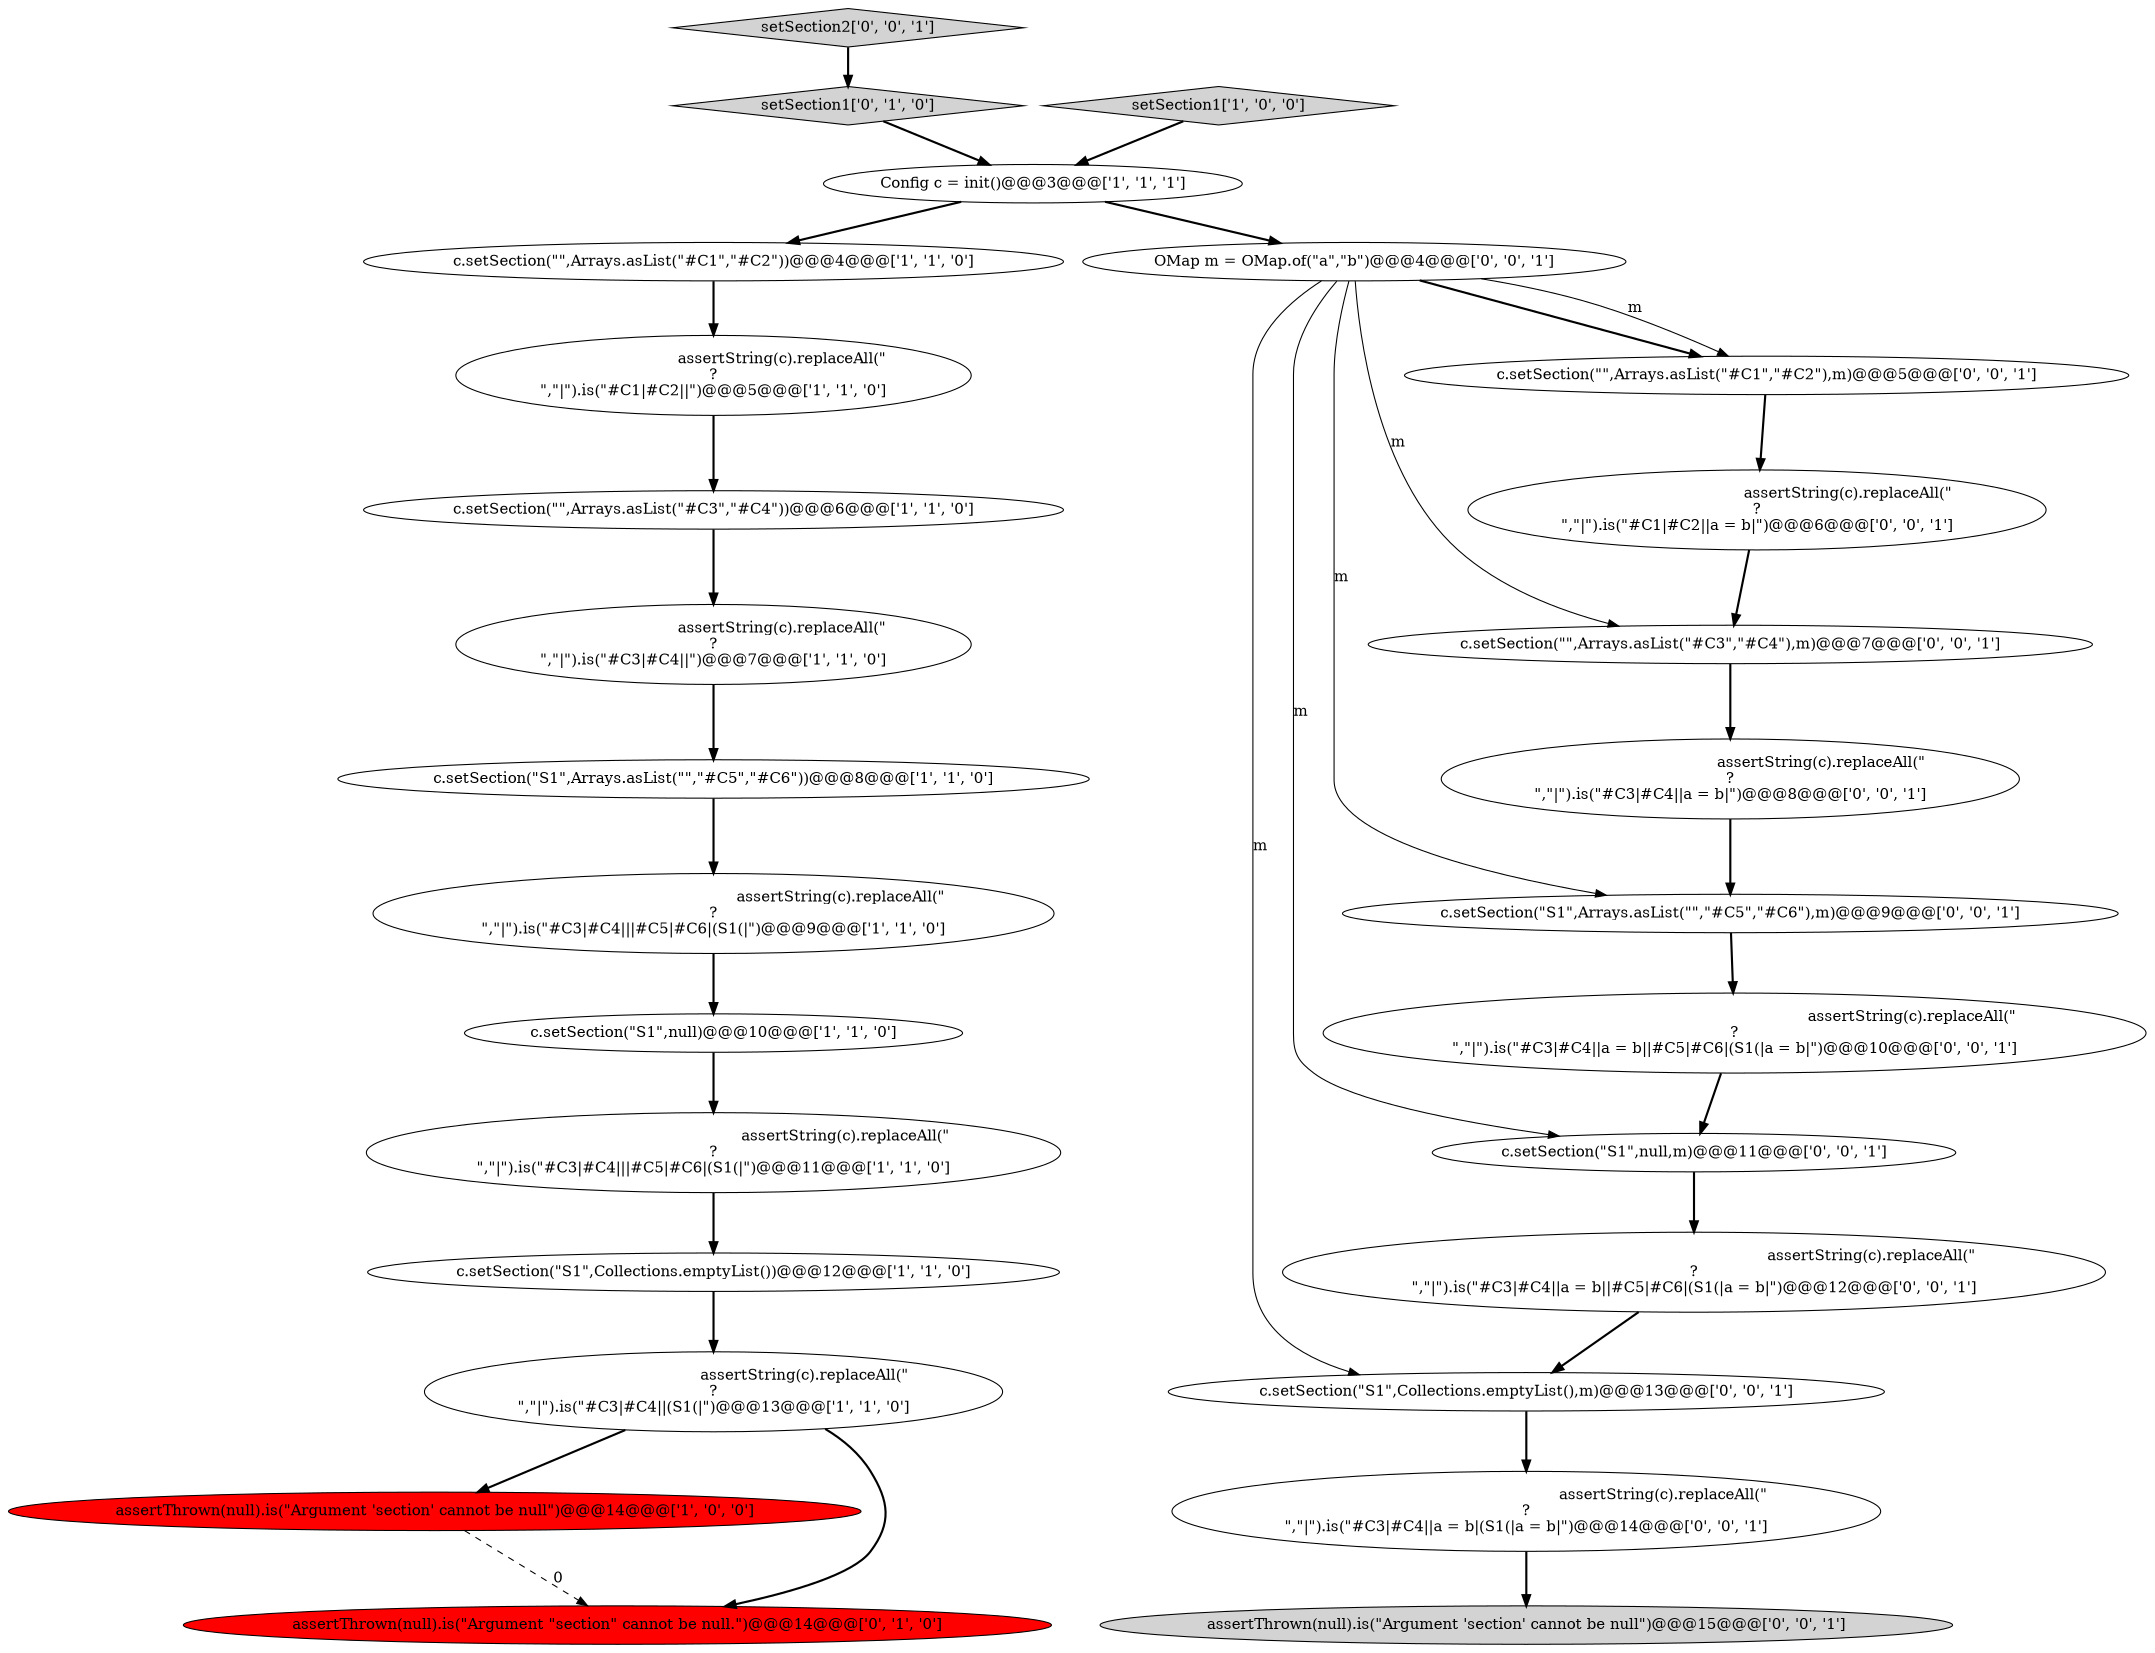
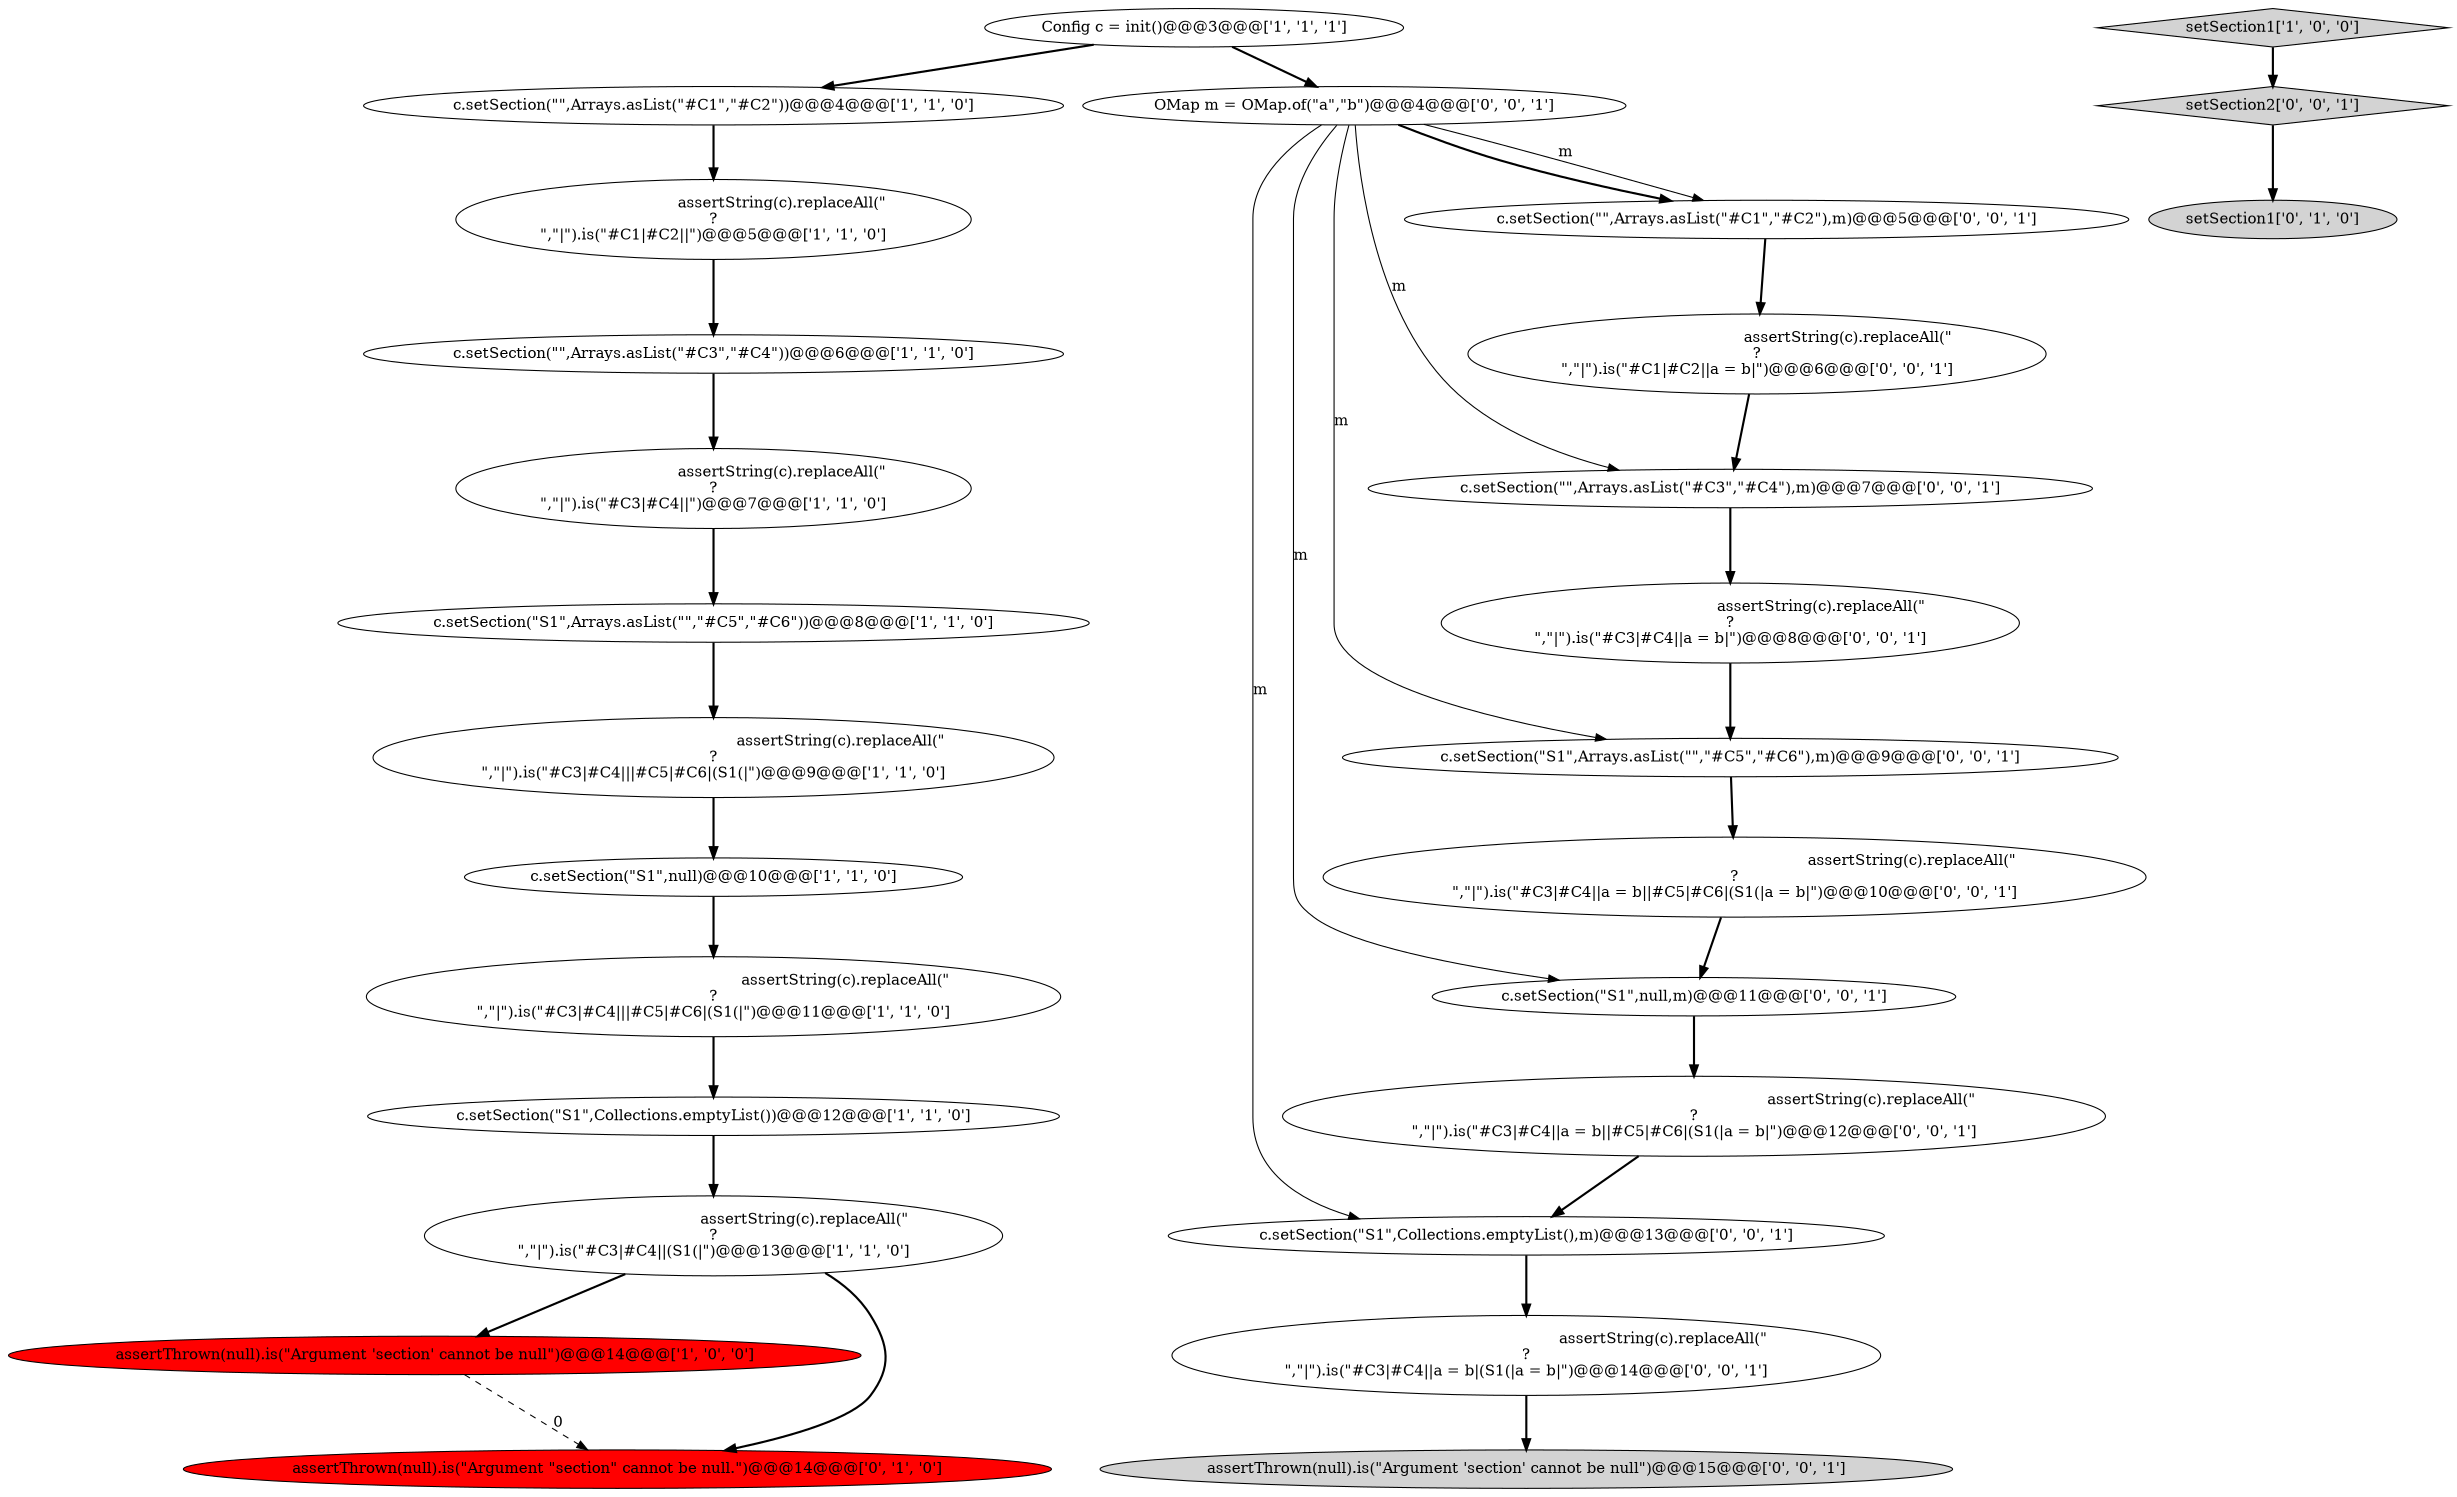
(848, 106) -> (2273, 219)
(931, 141) -> none
(1135, 141) -> (2273, 61)
